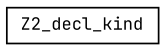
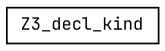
(83, 26) -> (83, 26)
